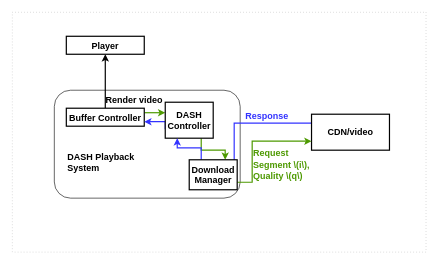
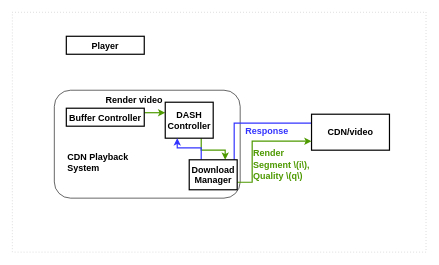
(105, 84) -> none
(272, 117) -> (272, 132)
(158, 122) -> none
(271, 154) -> (269, 154)
(98, 163) -> (95, 163)
